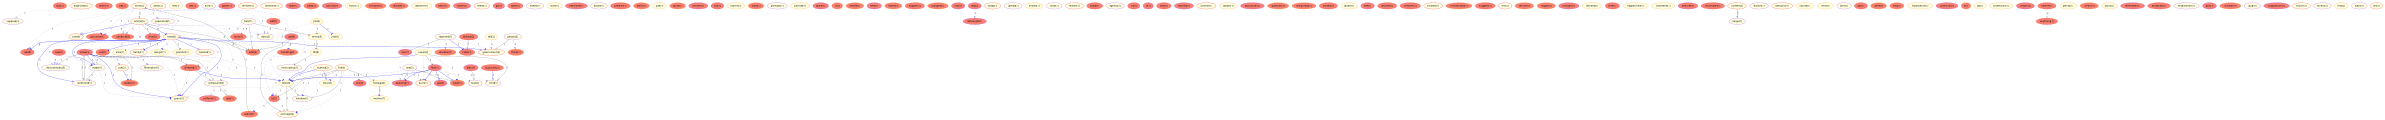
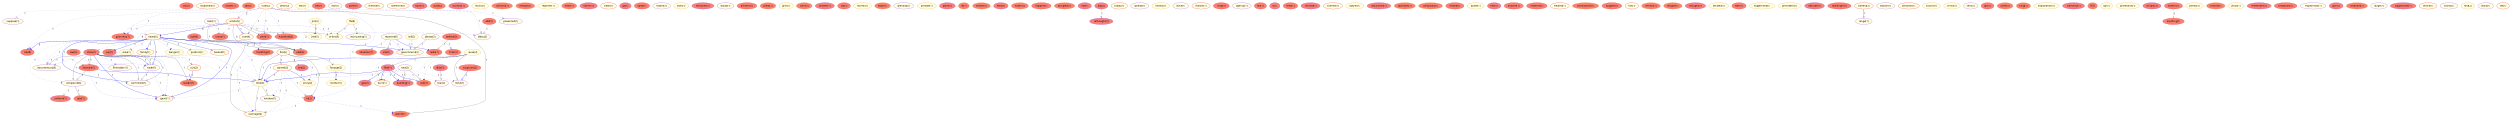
(225, 35) -> (444, 26)
(316, 44) -> (344, 29)
(333, 90) -> (281, 59)
